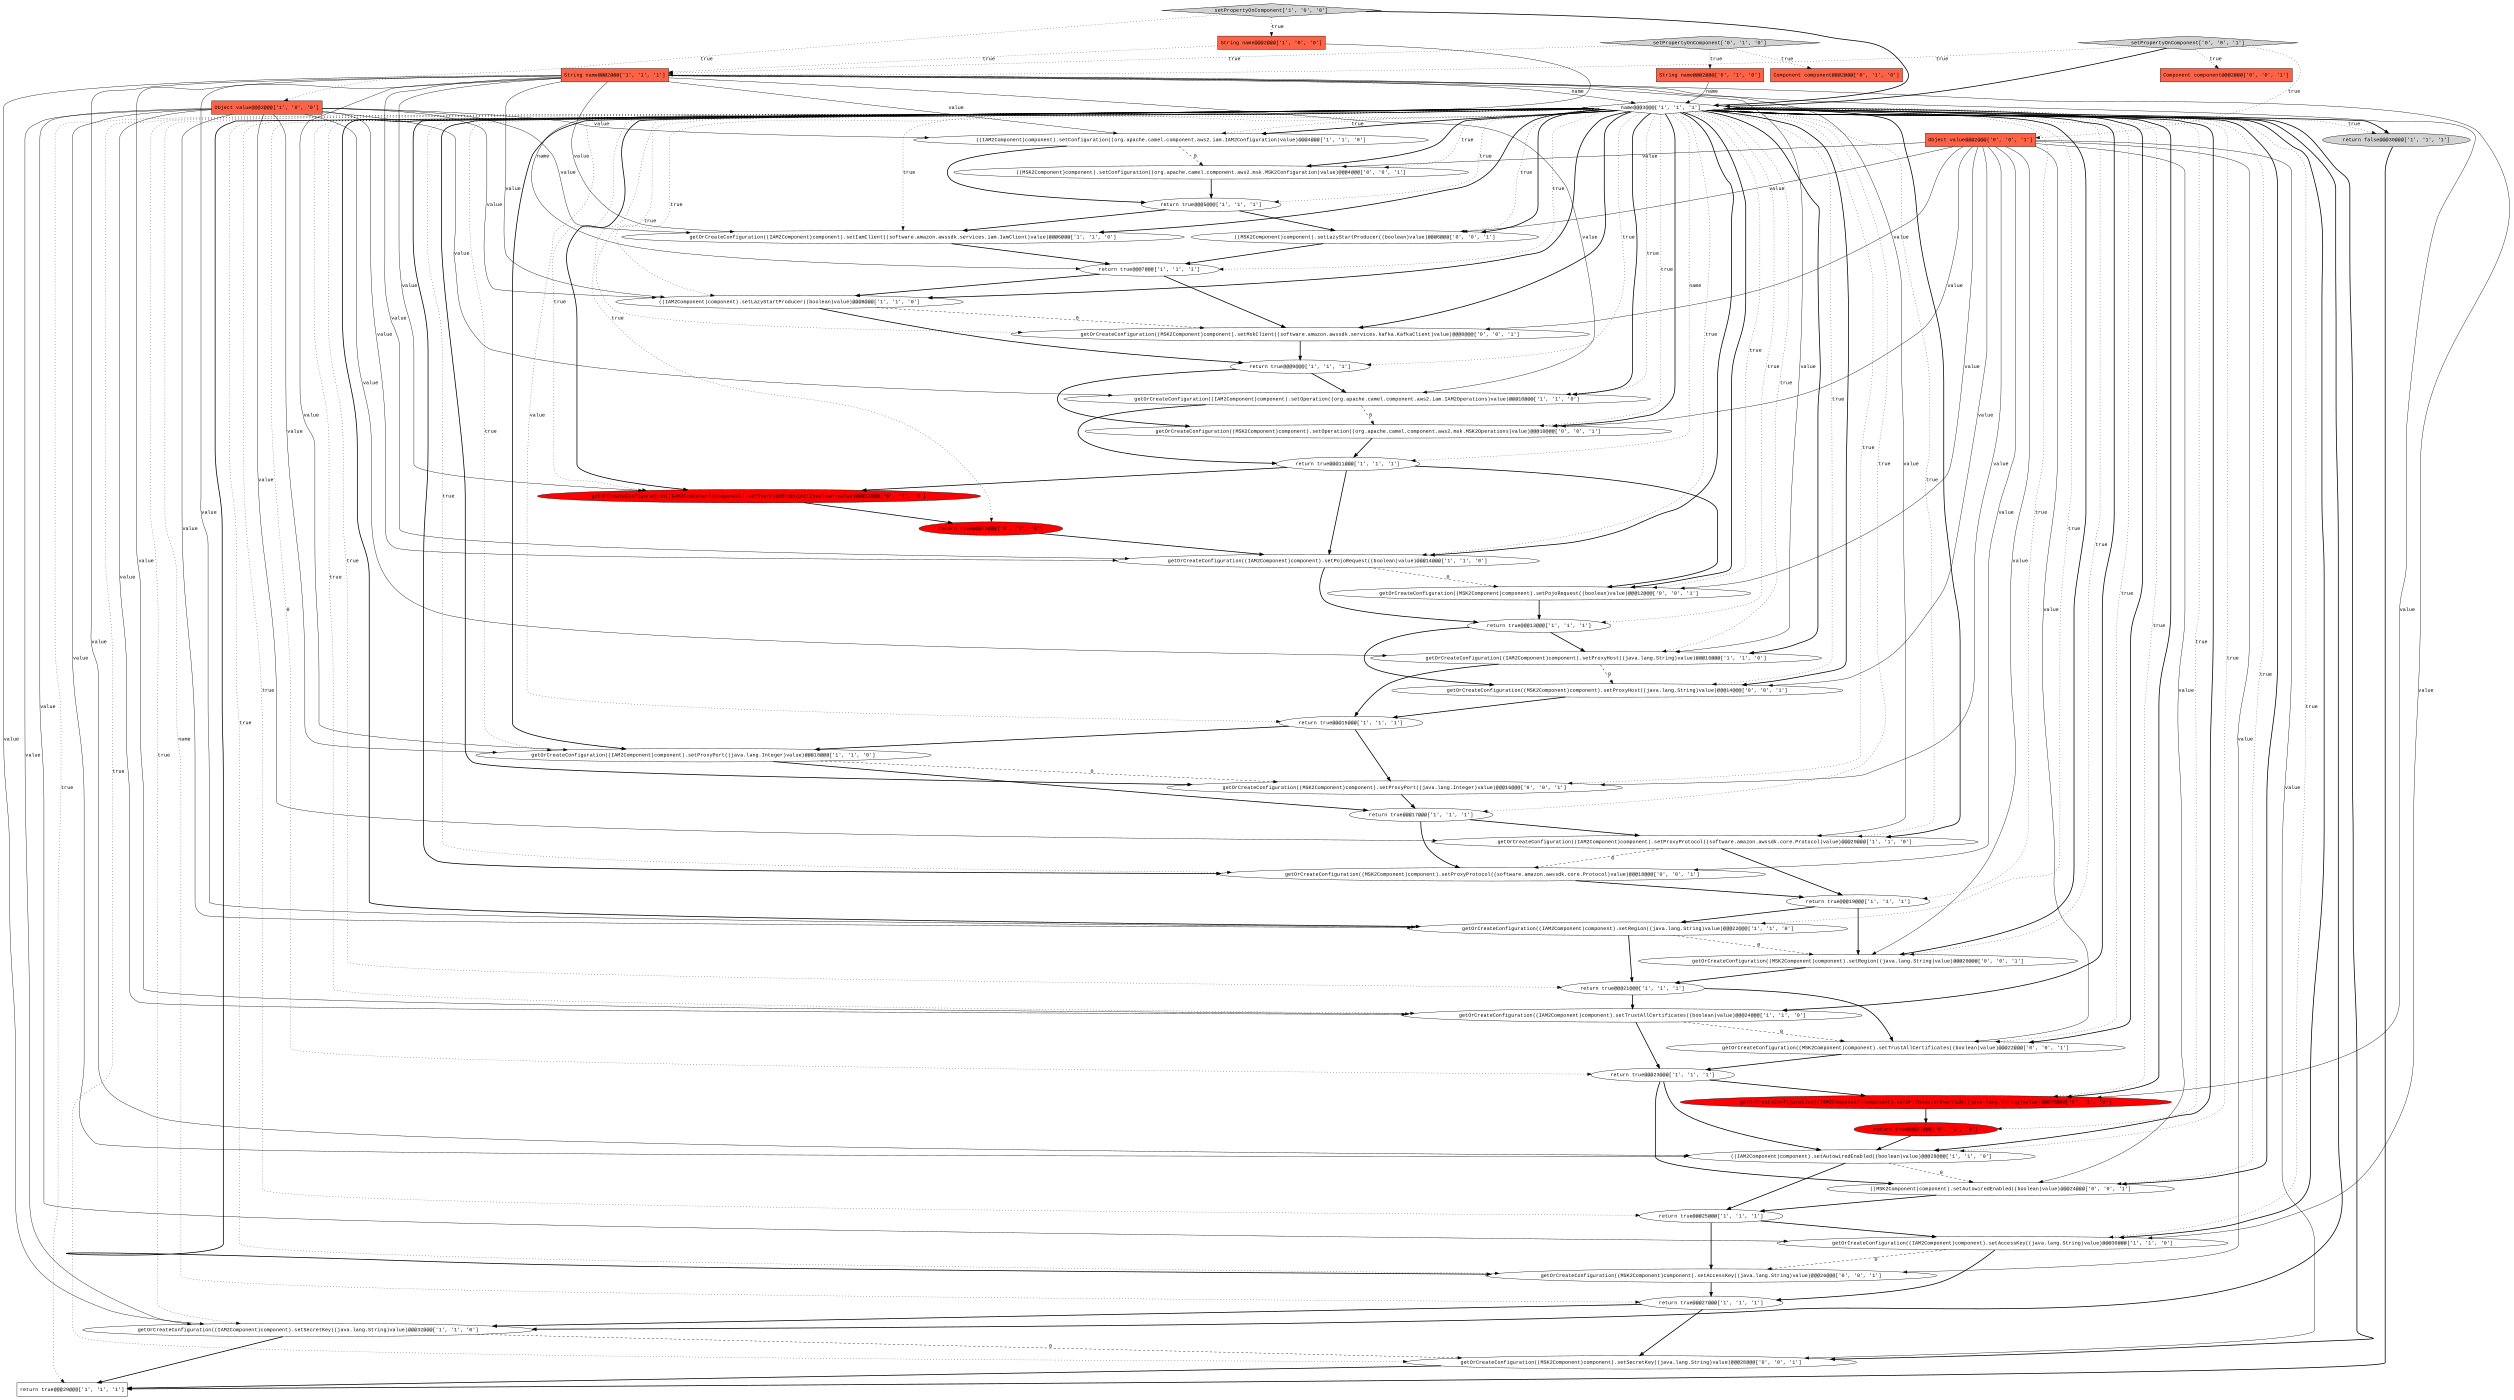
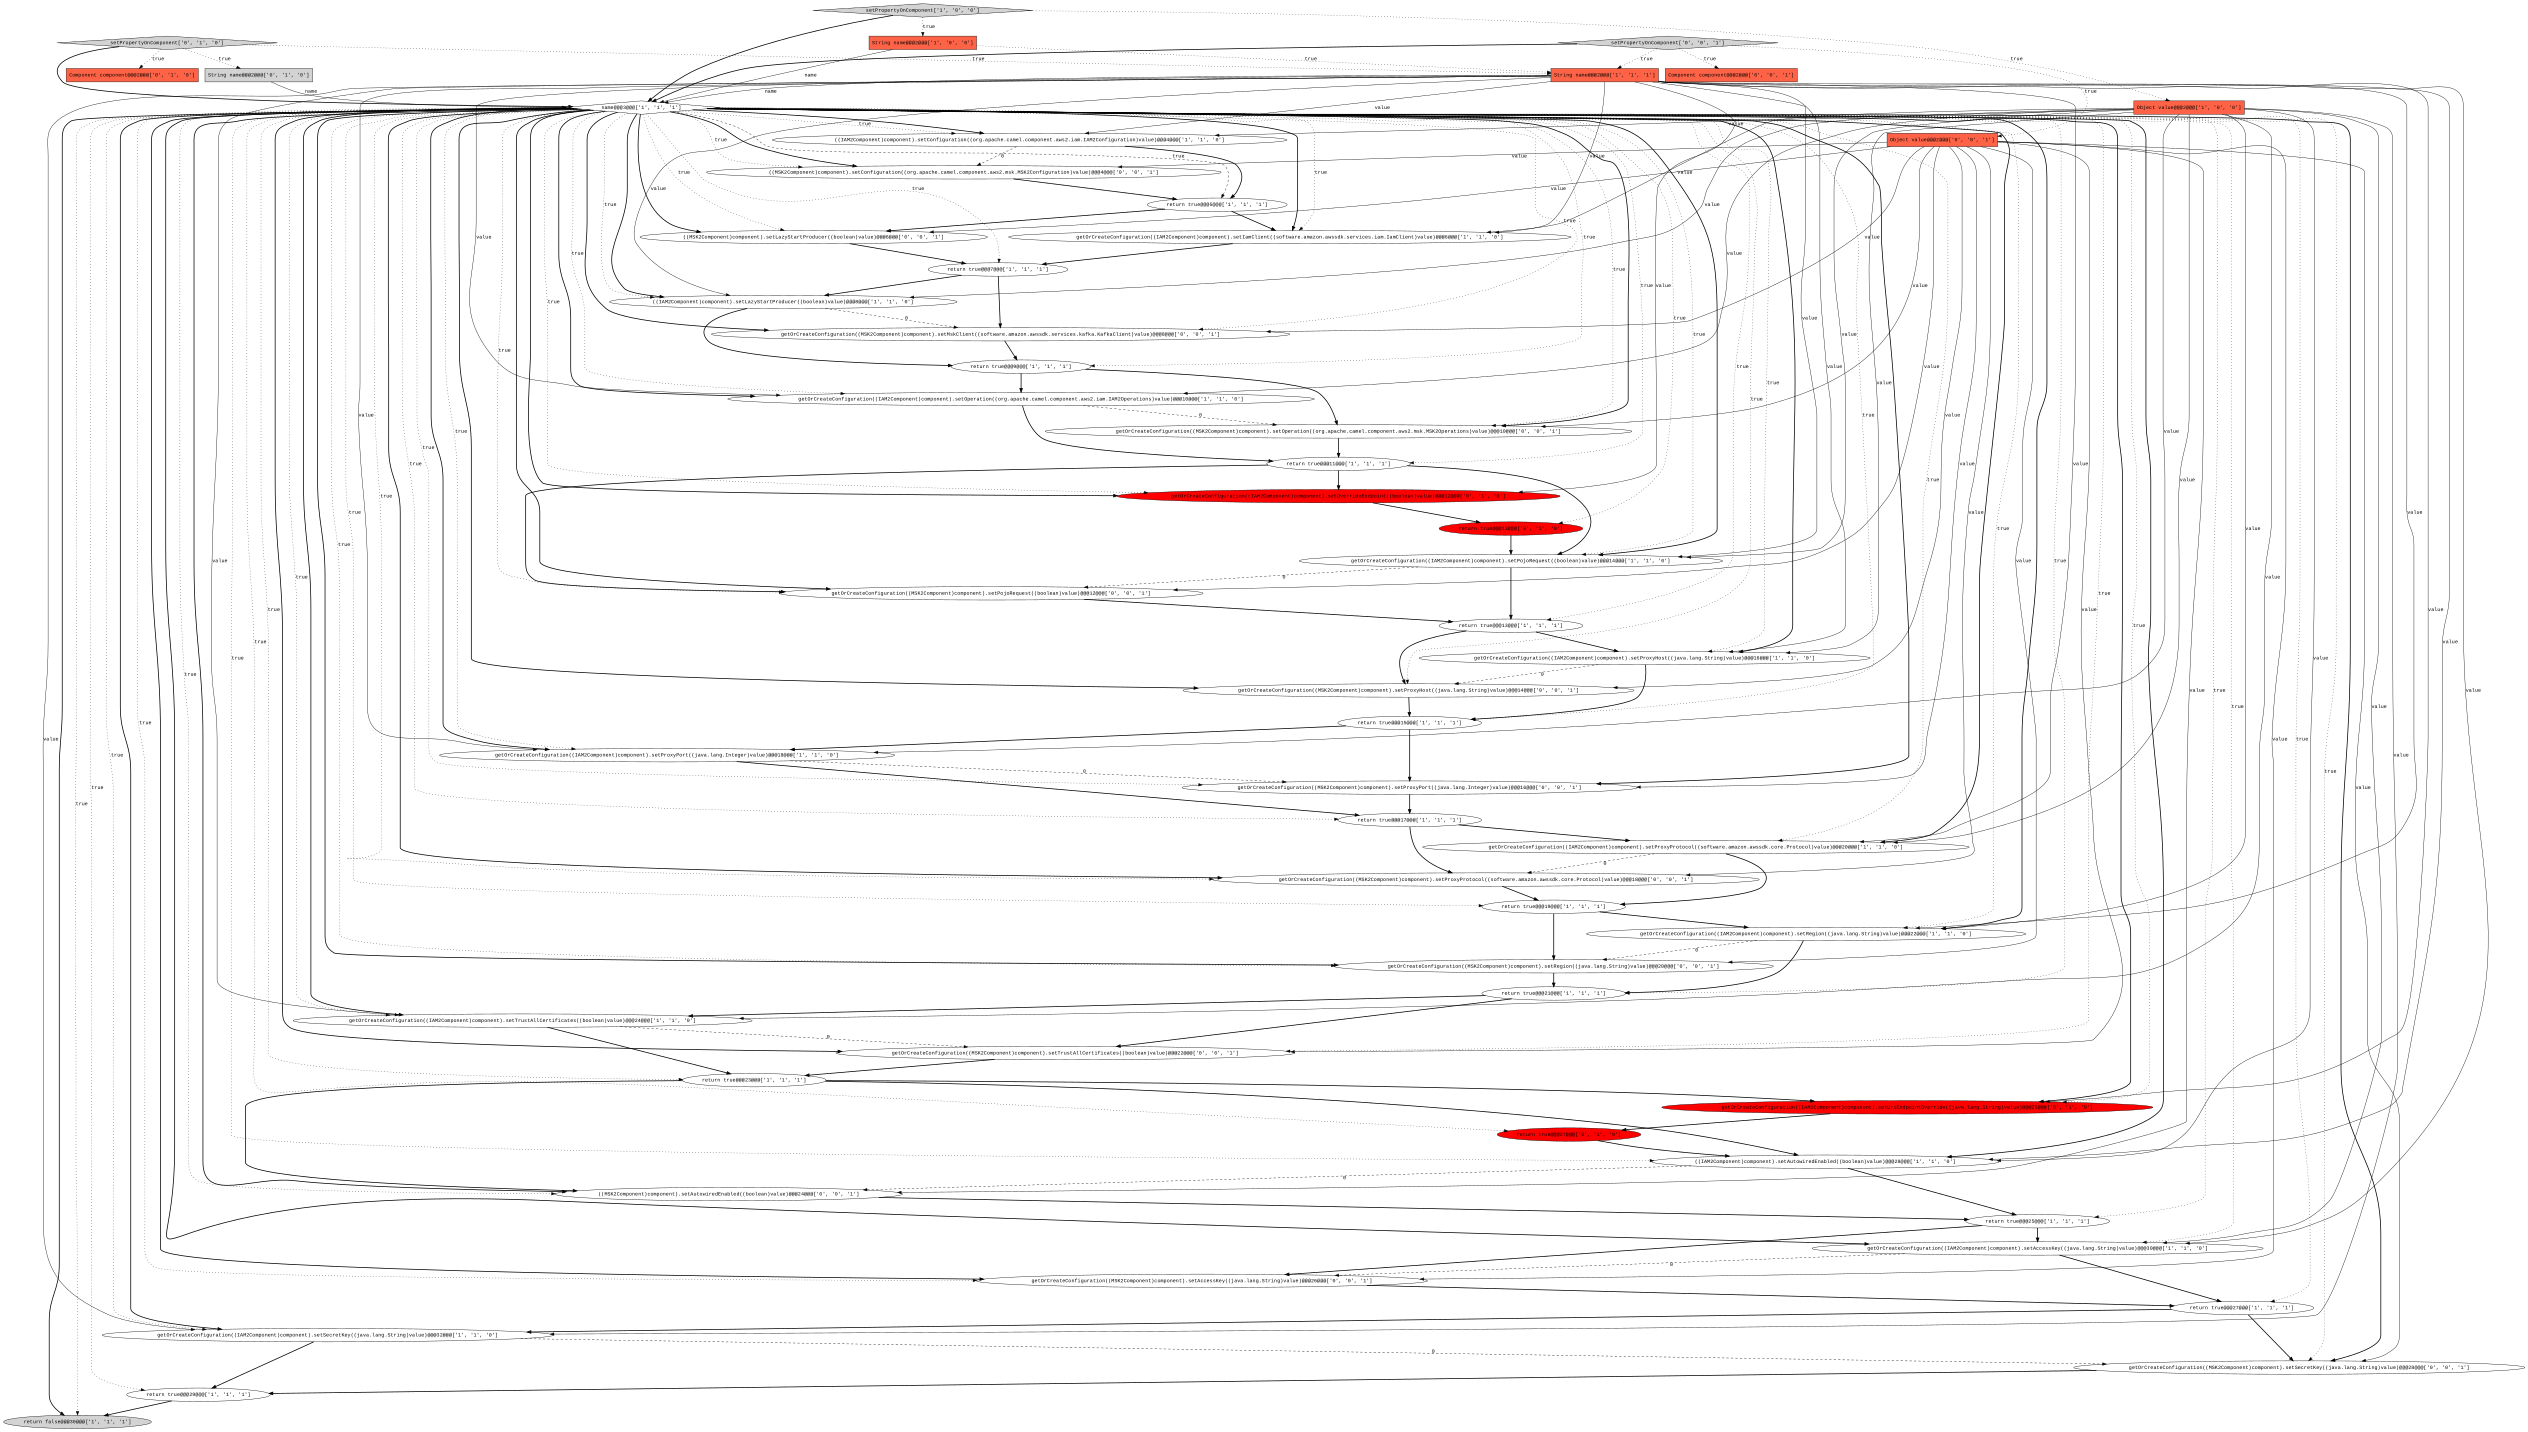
(1710, 75) -> (259, 75)
none -> (274, 101)
(532, 169) -> (778, 74)
(1470, 180) -> (960, 153)
(1695, 286) -> (1647, 286)
(537, 415) -> (1869, 415)
(288, 610) -> (274, 610)
(185, 739) -> (2302, 739)
(1867, 1376) -> (140, 1408)
(72, 1390) -> (198, 1395)
